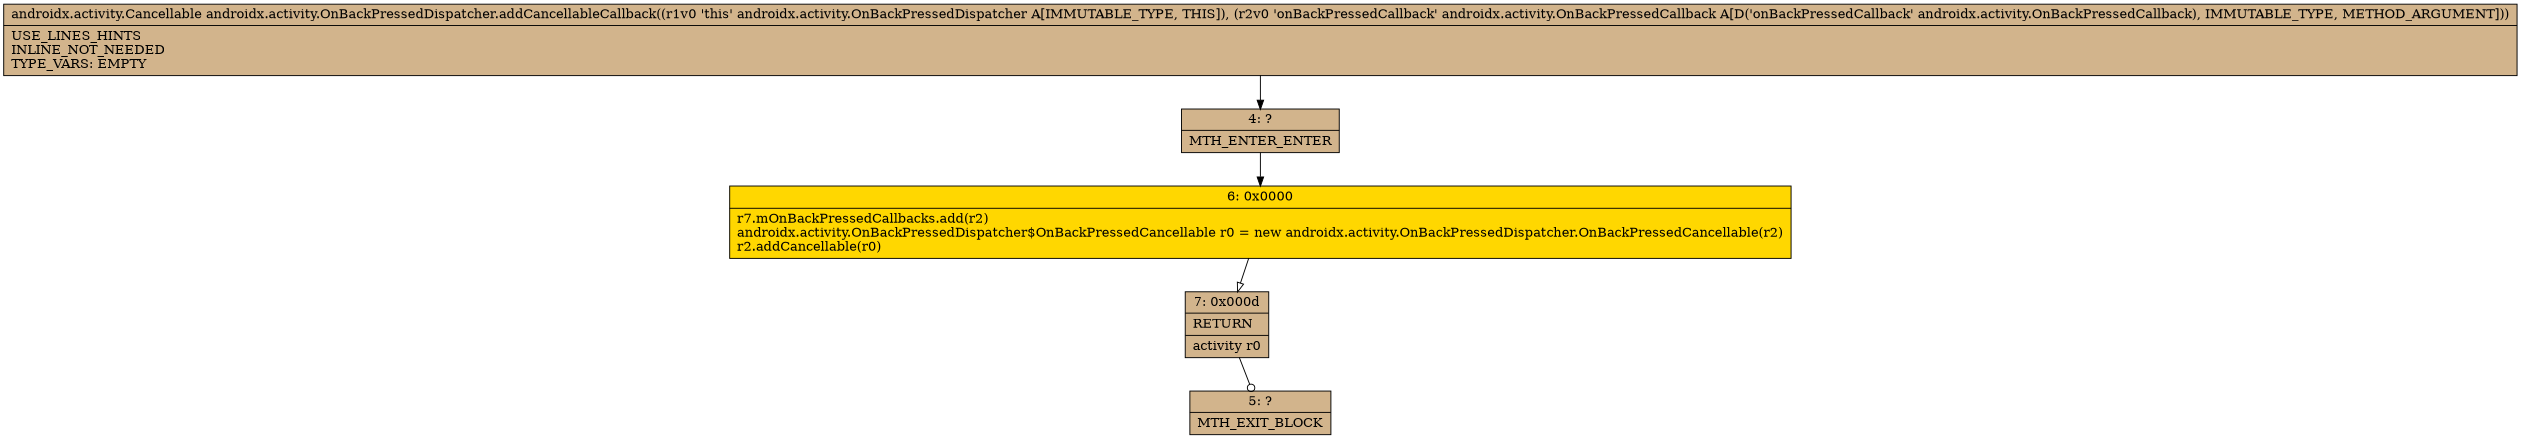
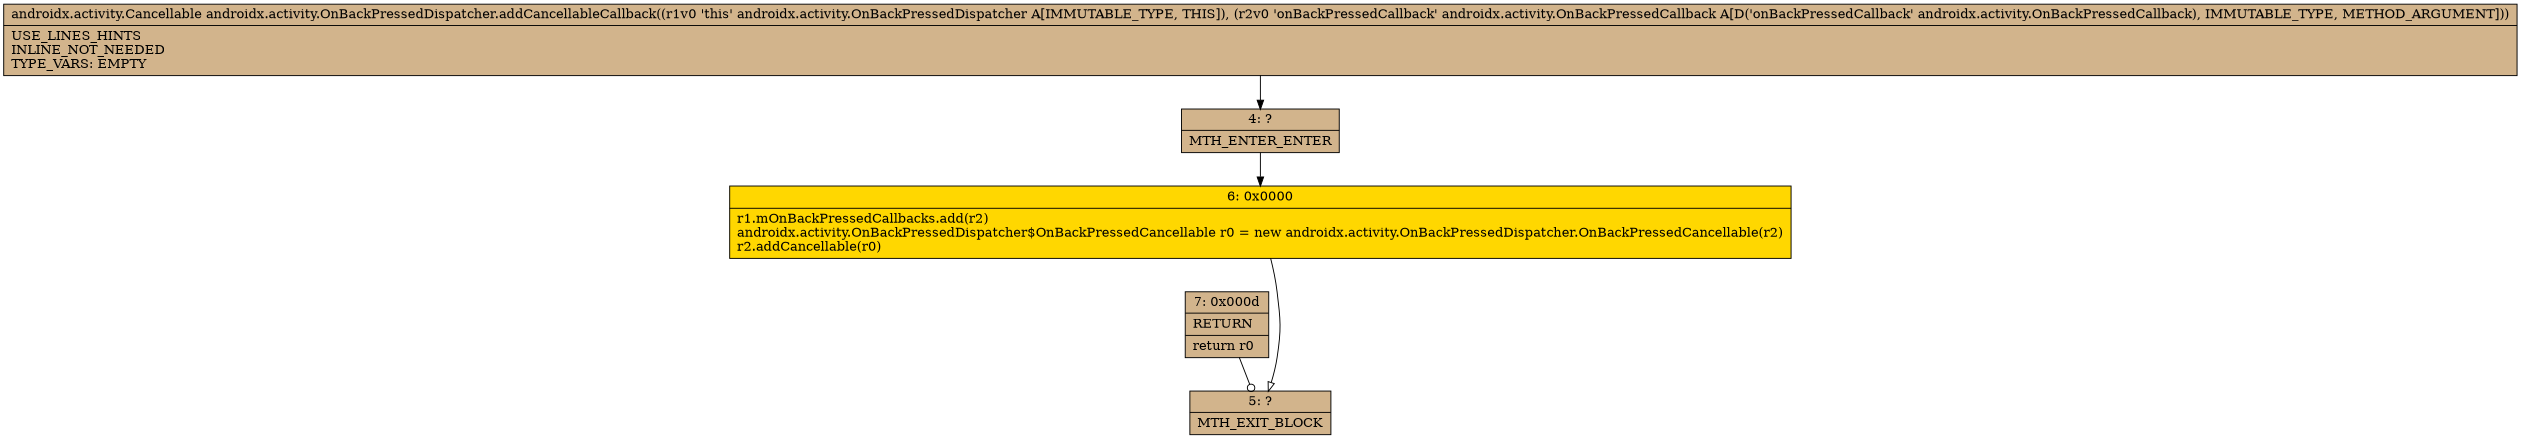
(863, 219) -> (863, 219)
(1245, 271) -> (1280, 320)
(1227, 346) -> (1224, 346)
